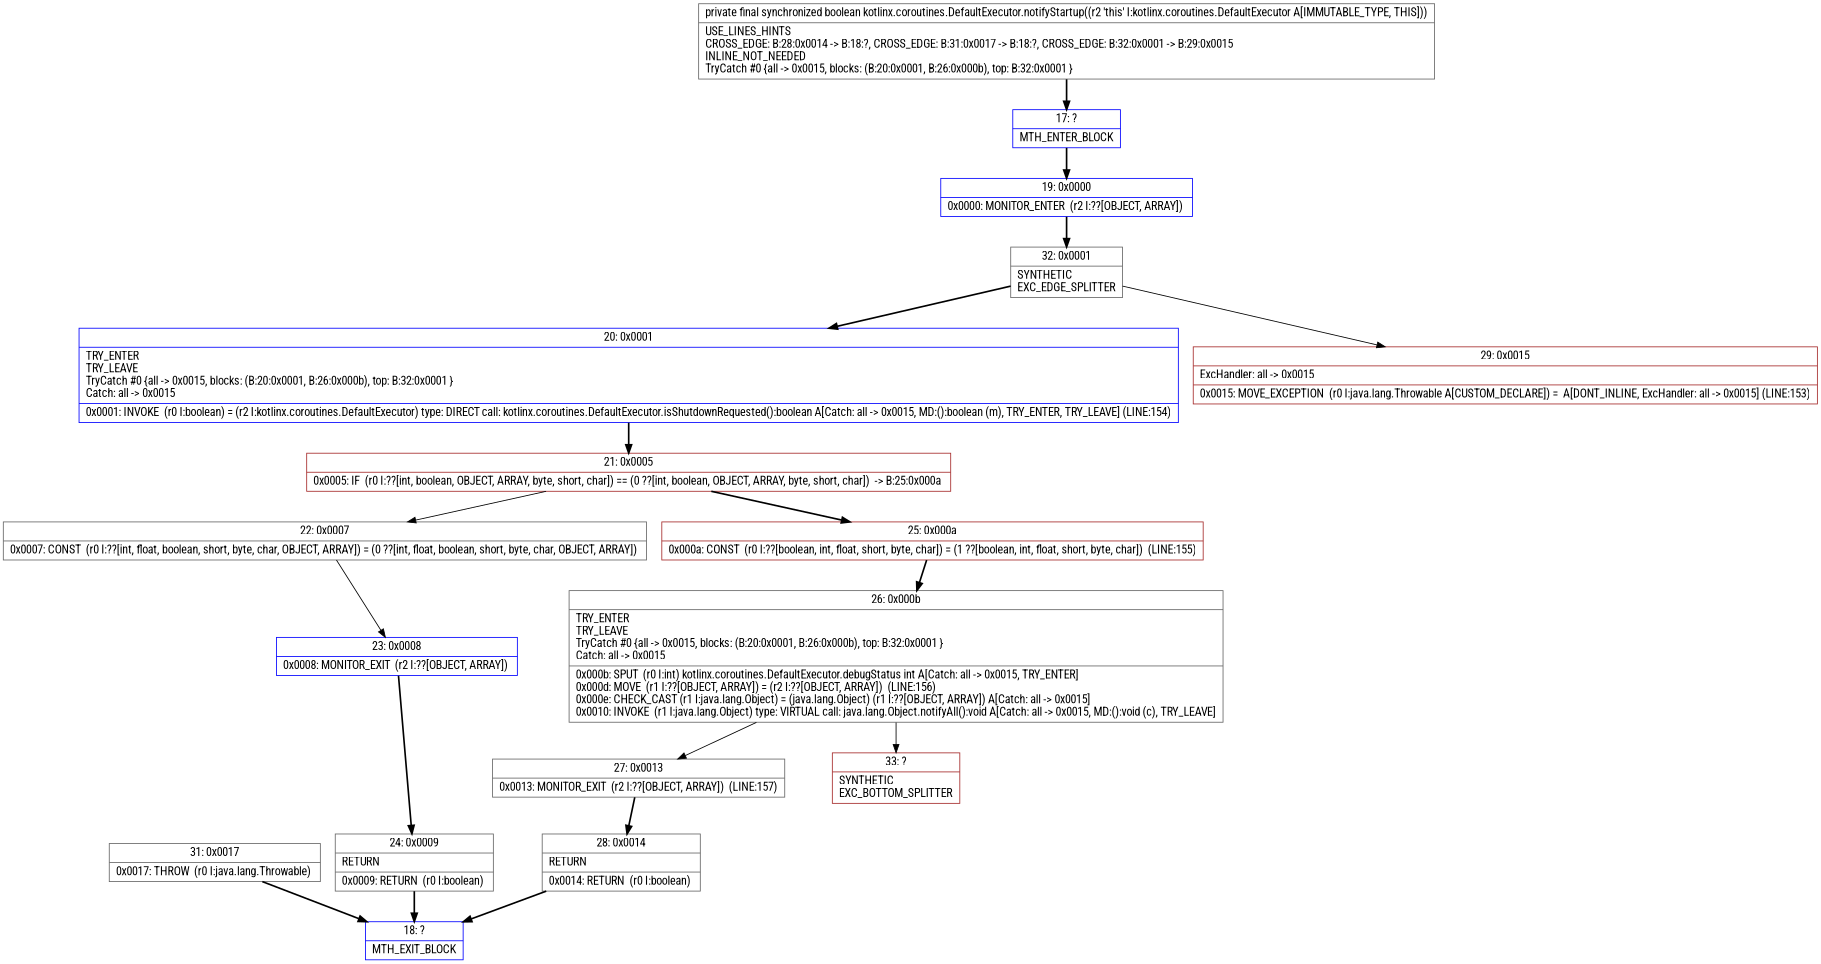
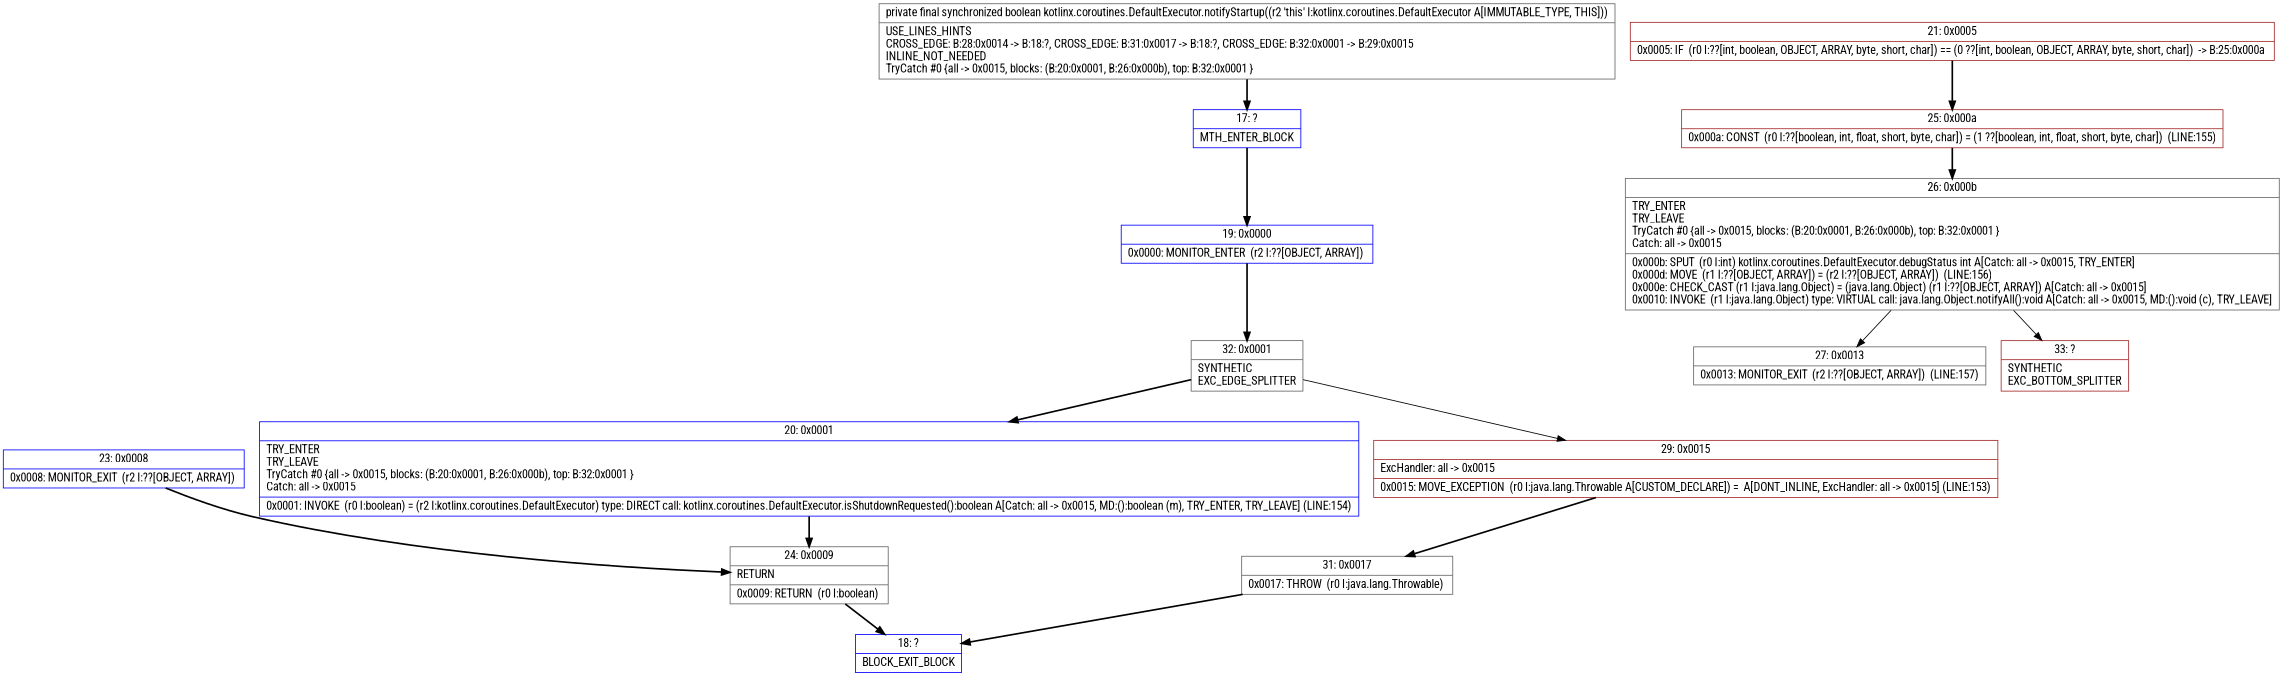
(629, 434) -> (809, 527)
none -> (1505, 526)
(325, 541) -> none
(621, 863) -> none
(414, 950) -> (908, 663)
